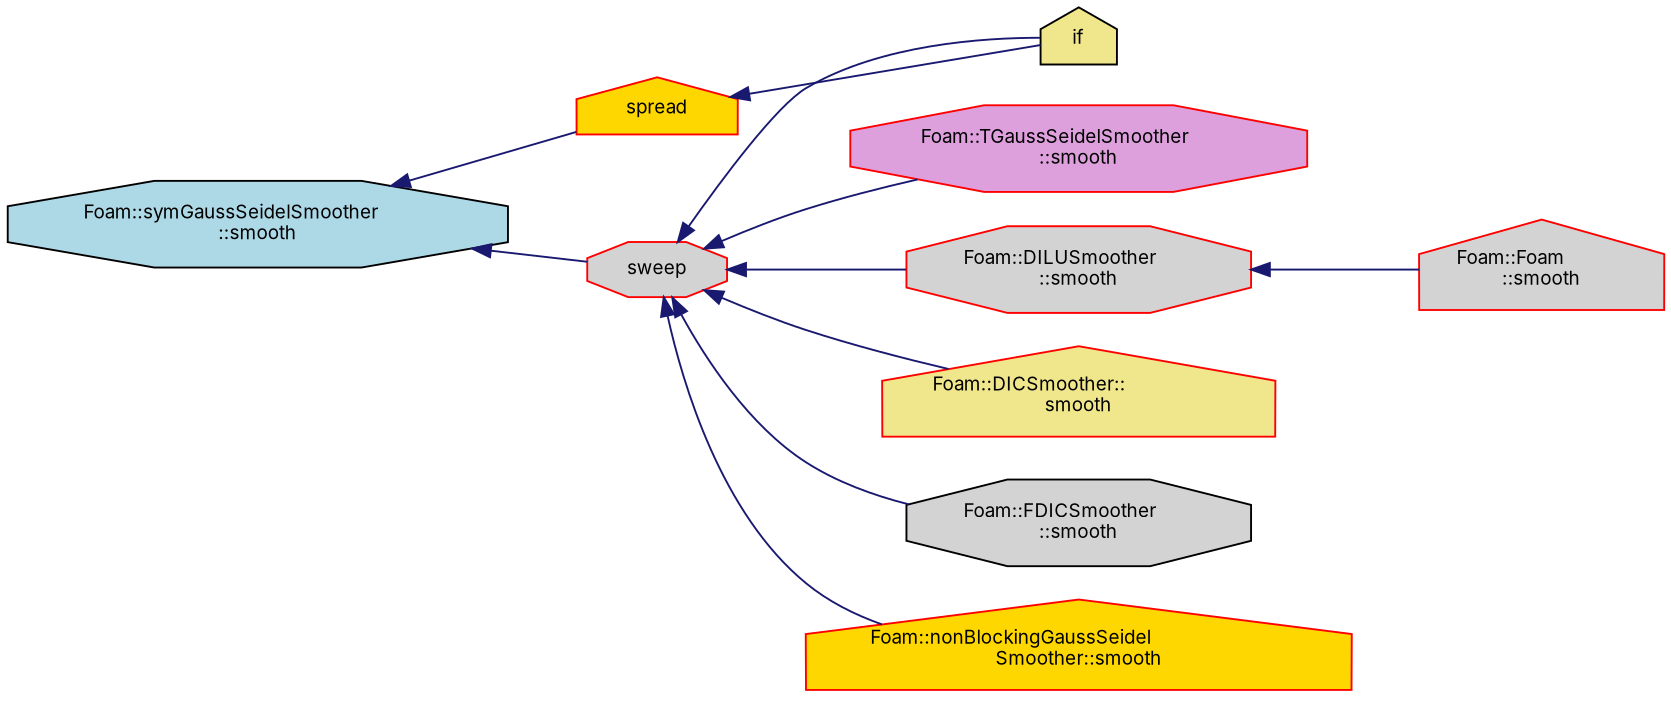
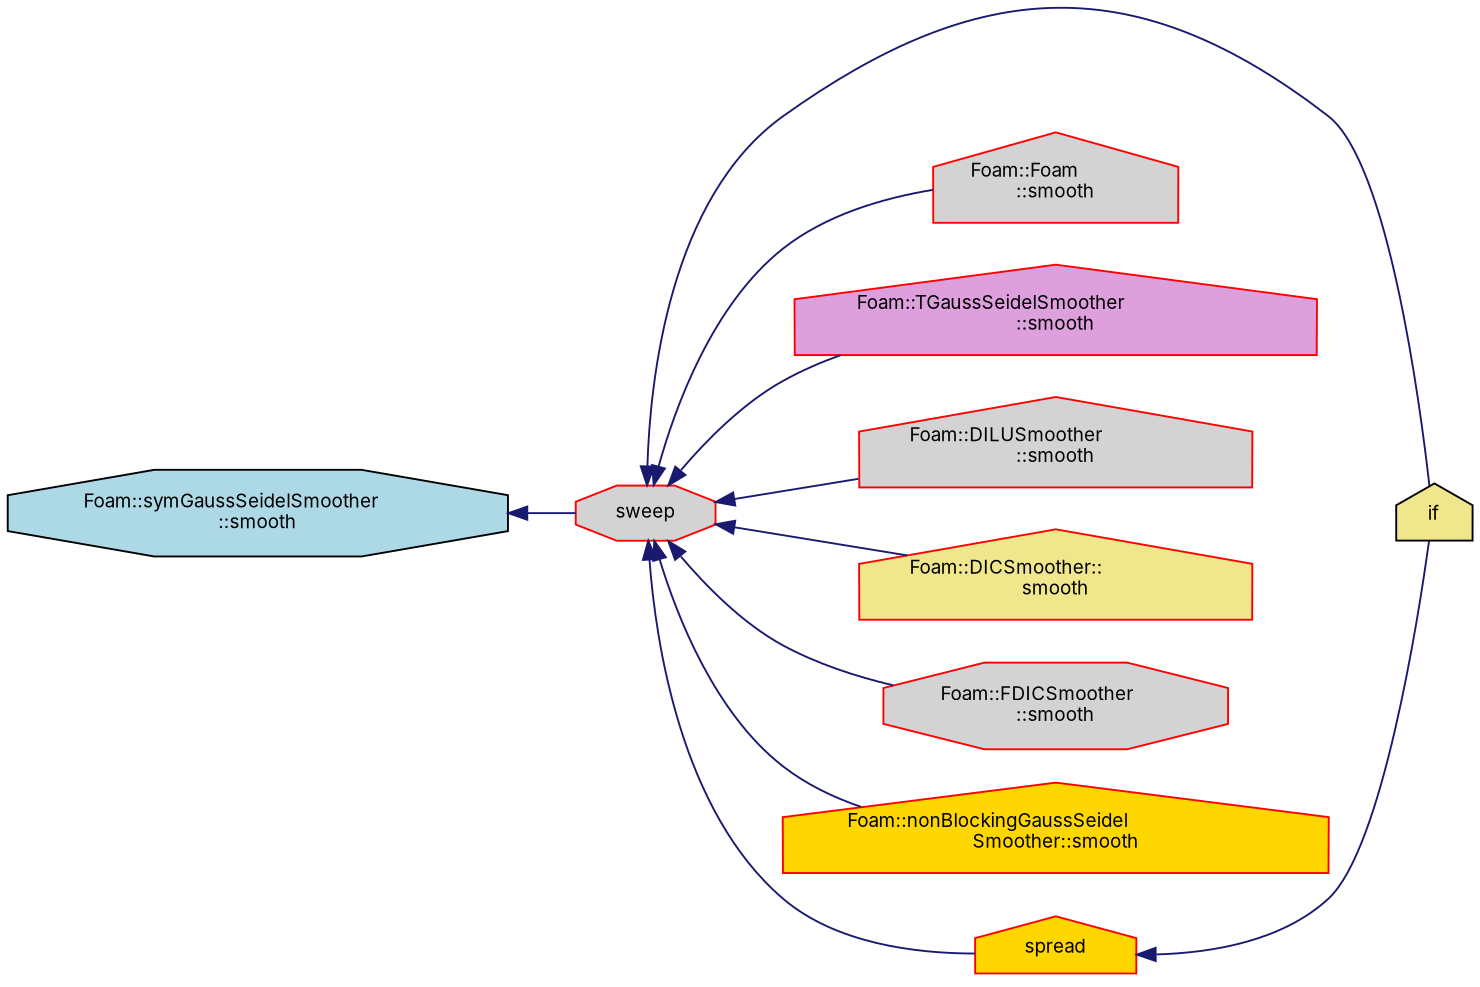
(1079, 149) -> (1056, 315)
(493, 156) -> (729, 834)
(1079, 270) -> (1056, 447)
(1345, 270) -> (750, 281)
(1079, 523) -> (1056, 706)
